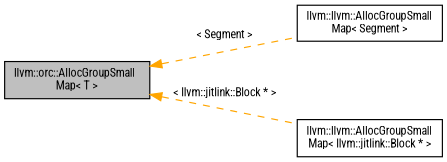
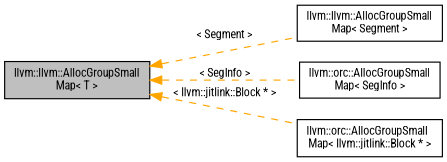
(77, 80) -> (77, 80)
none -> (370, 80)
(370, 138) -> (370, 138)
